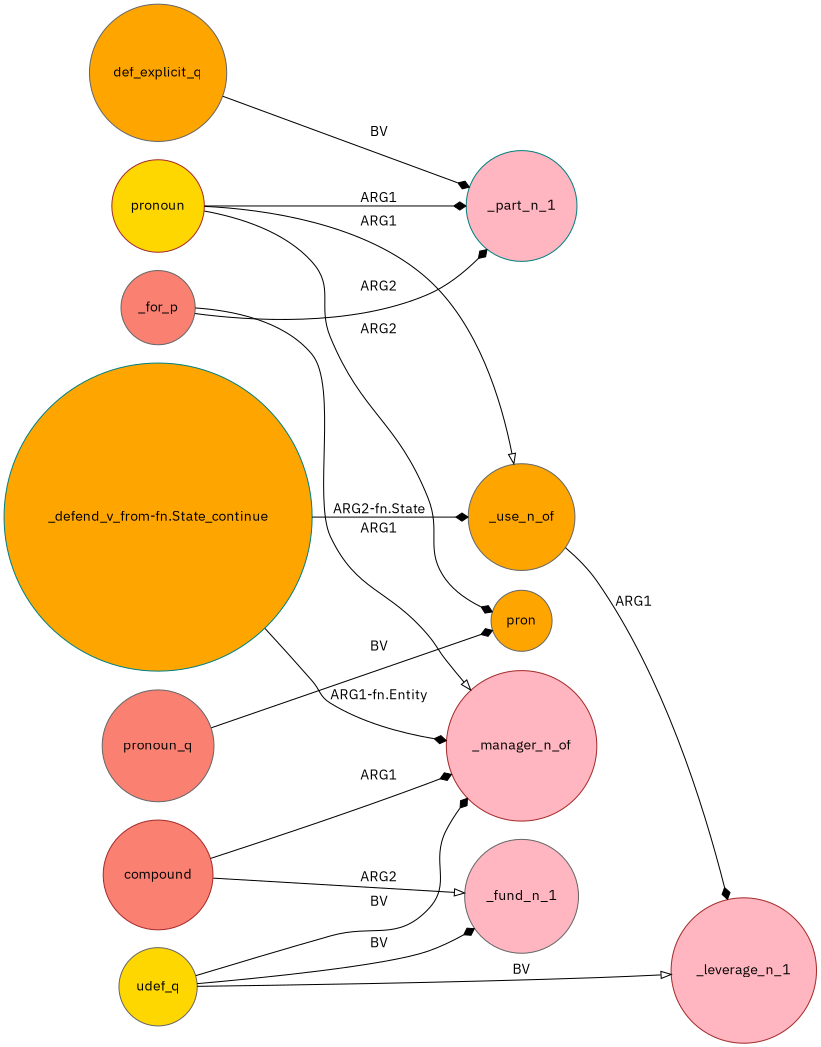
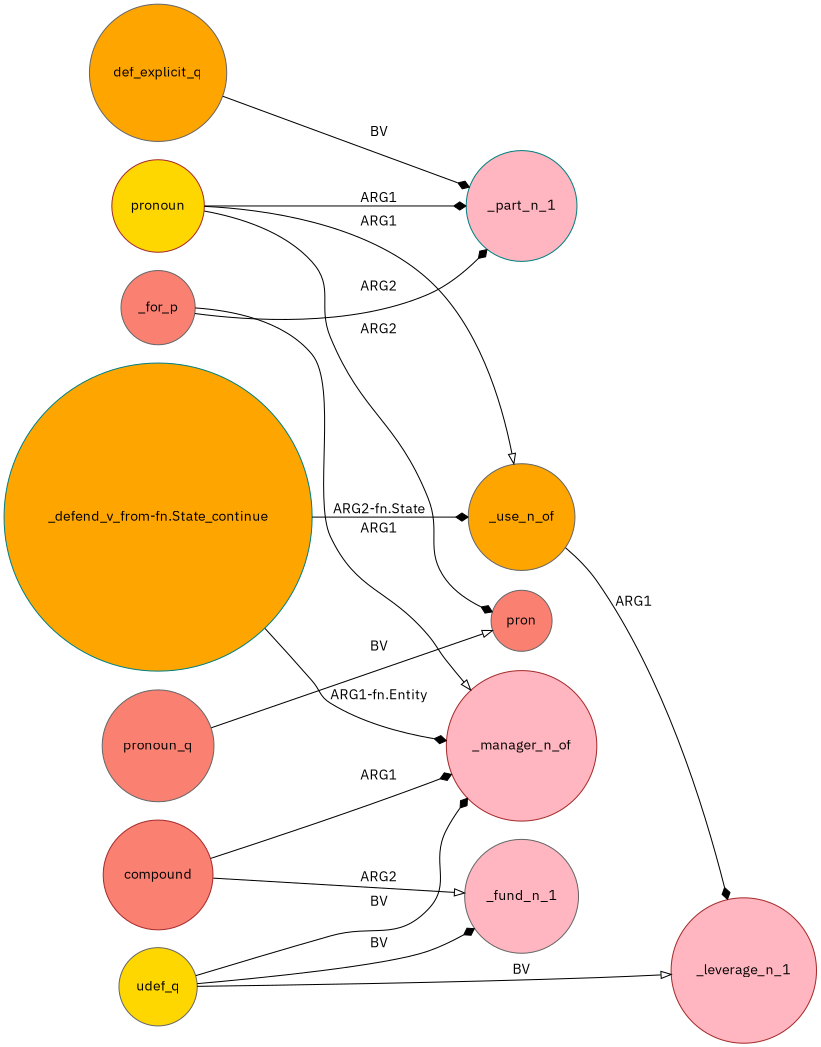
(522, 621) -> (522, 621)
(347, 681) -> (347, 681)
